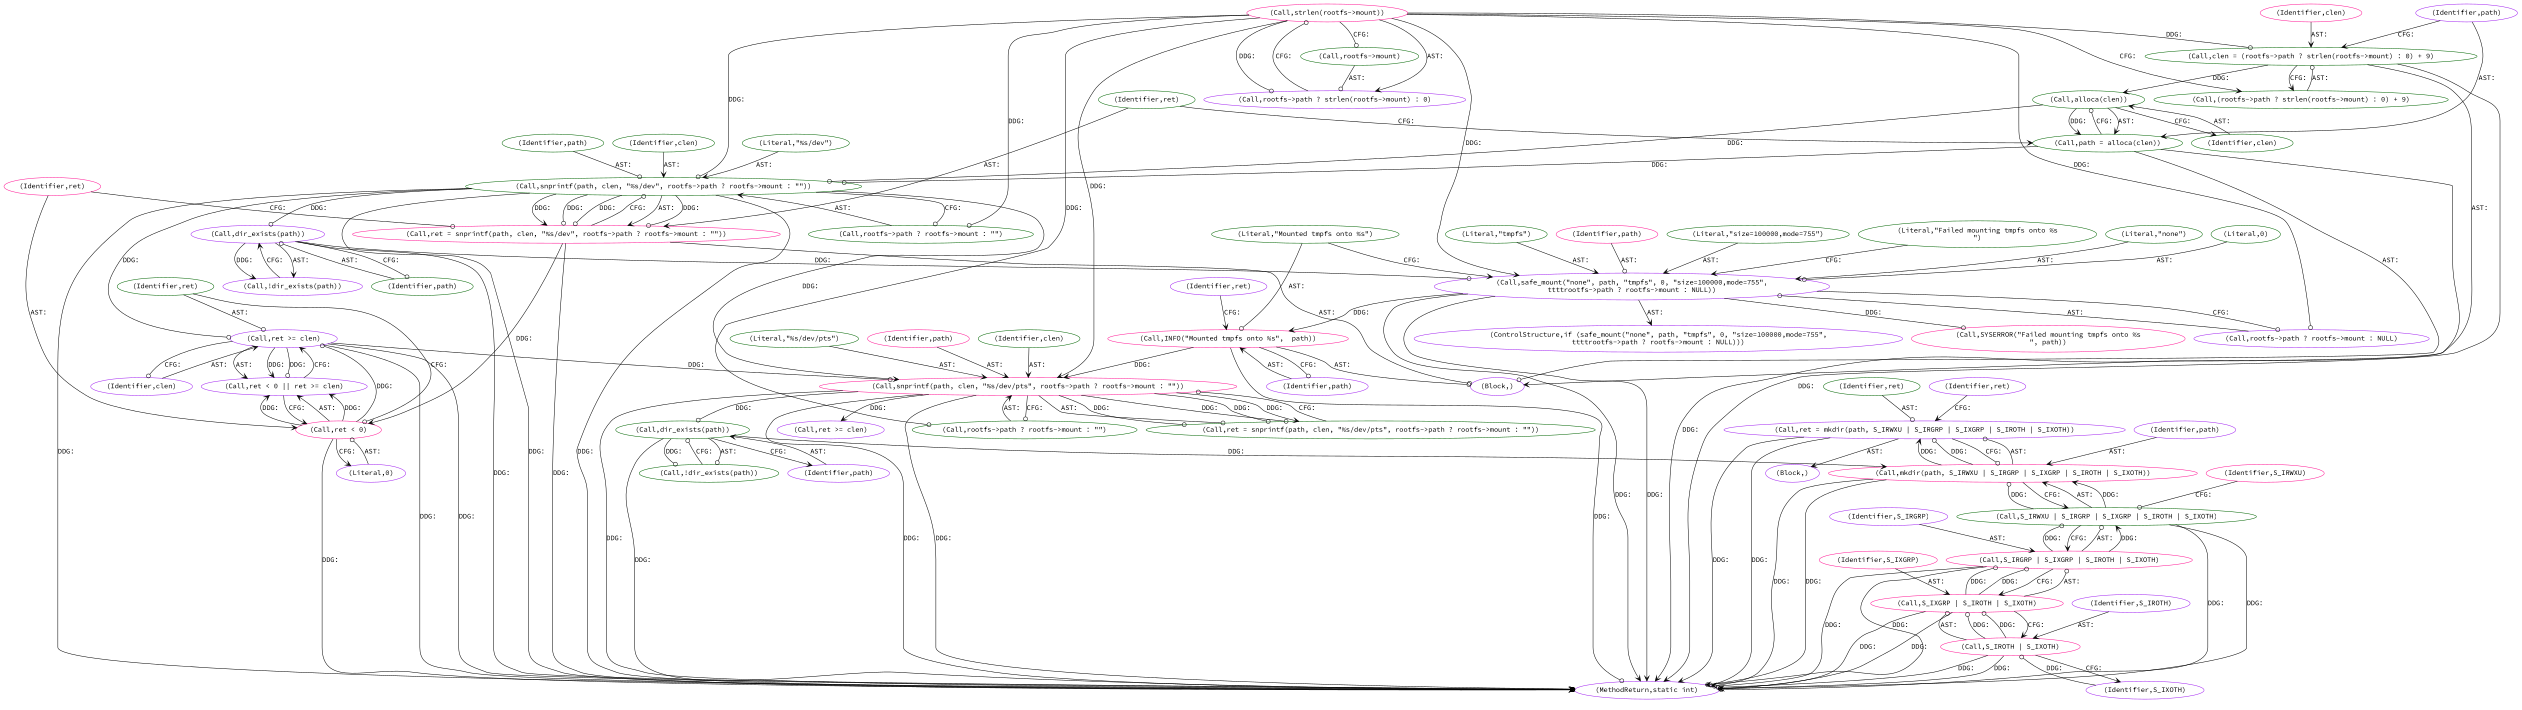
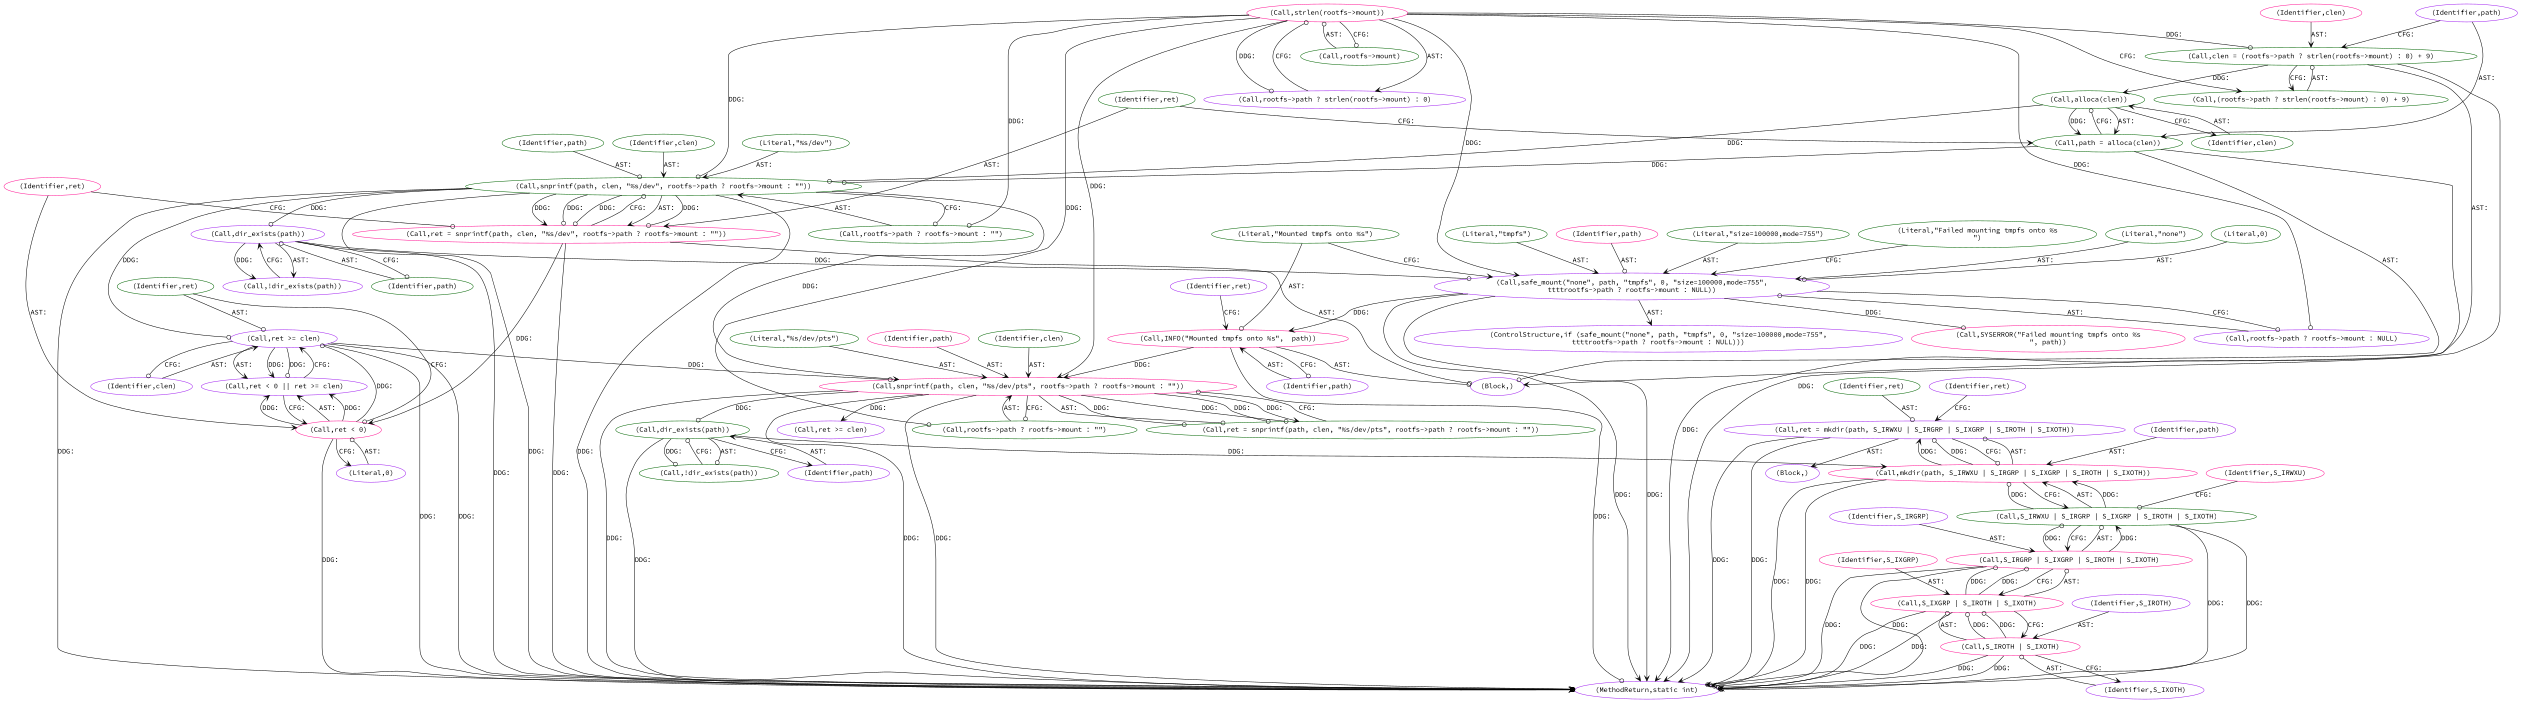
(1348, 76) -> (1326, 39)
(2057, 668) -> (2057, 668)
